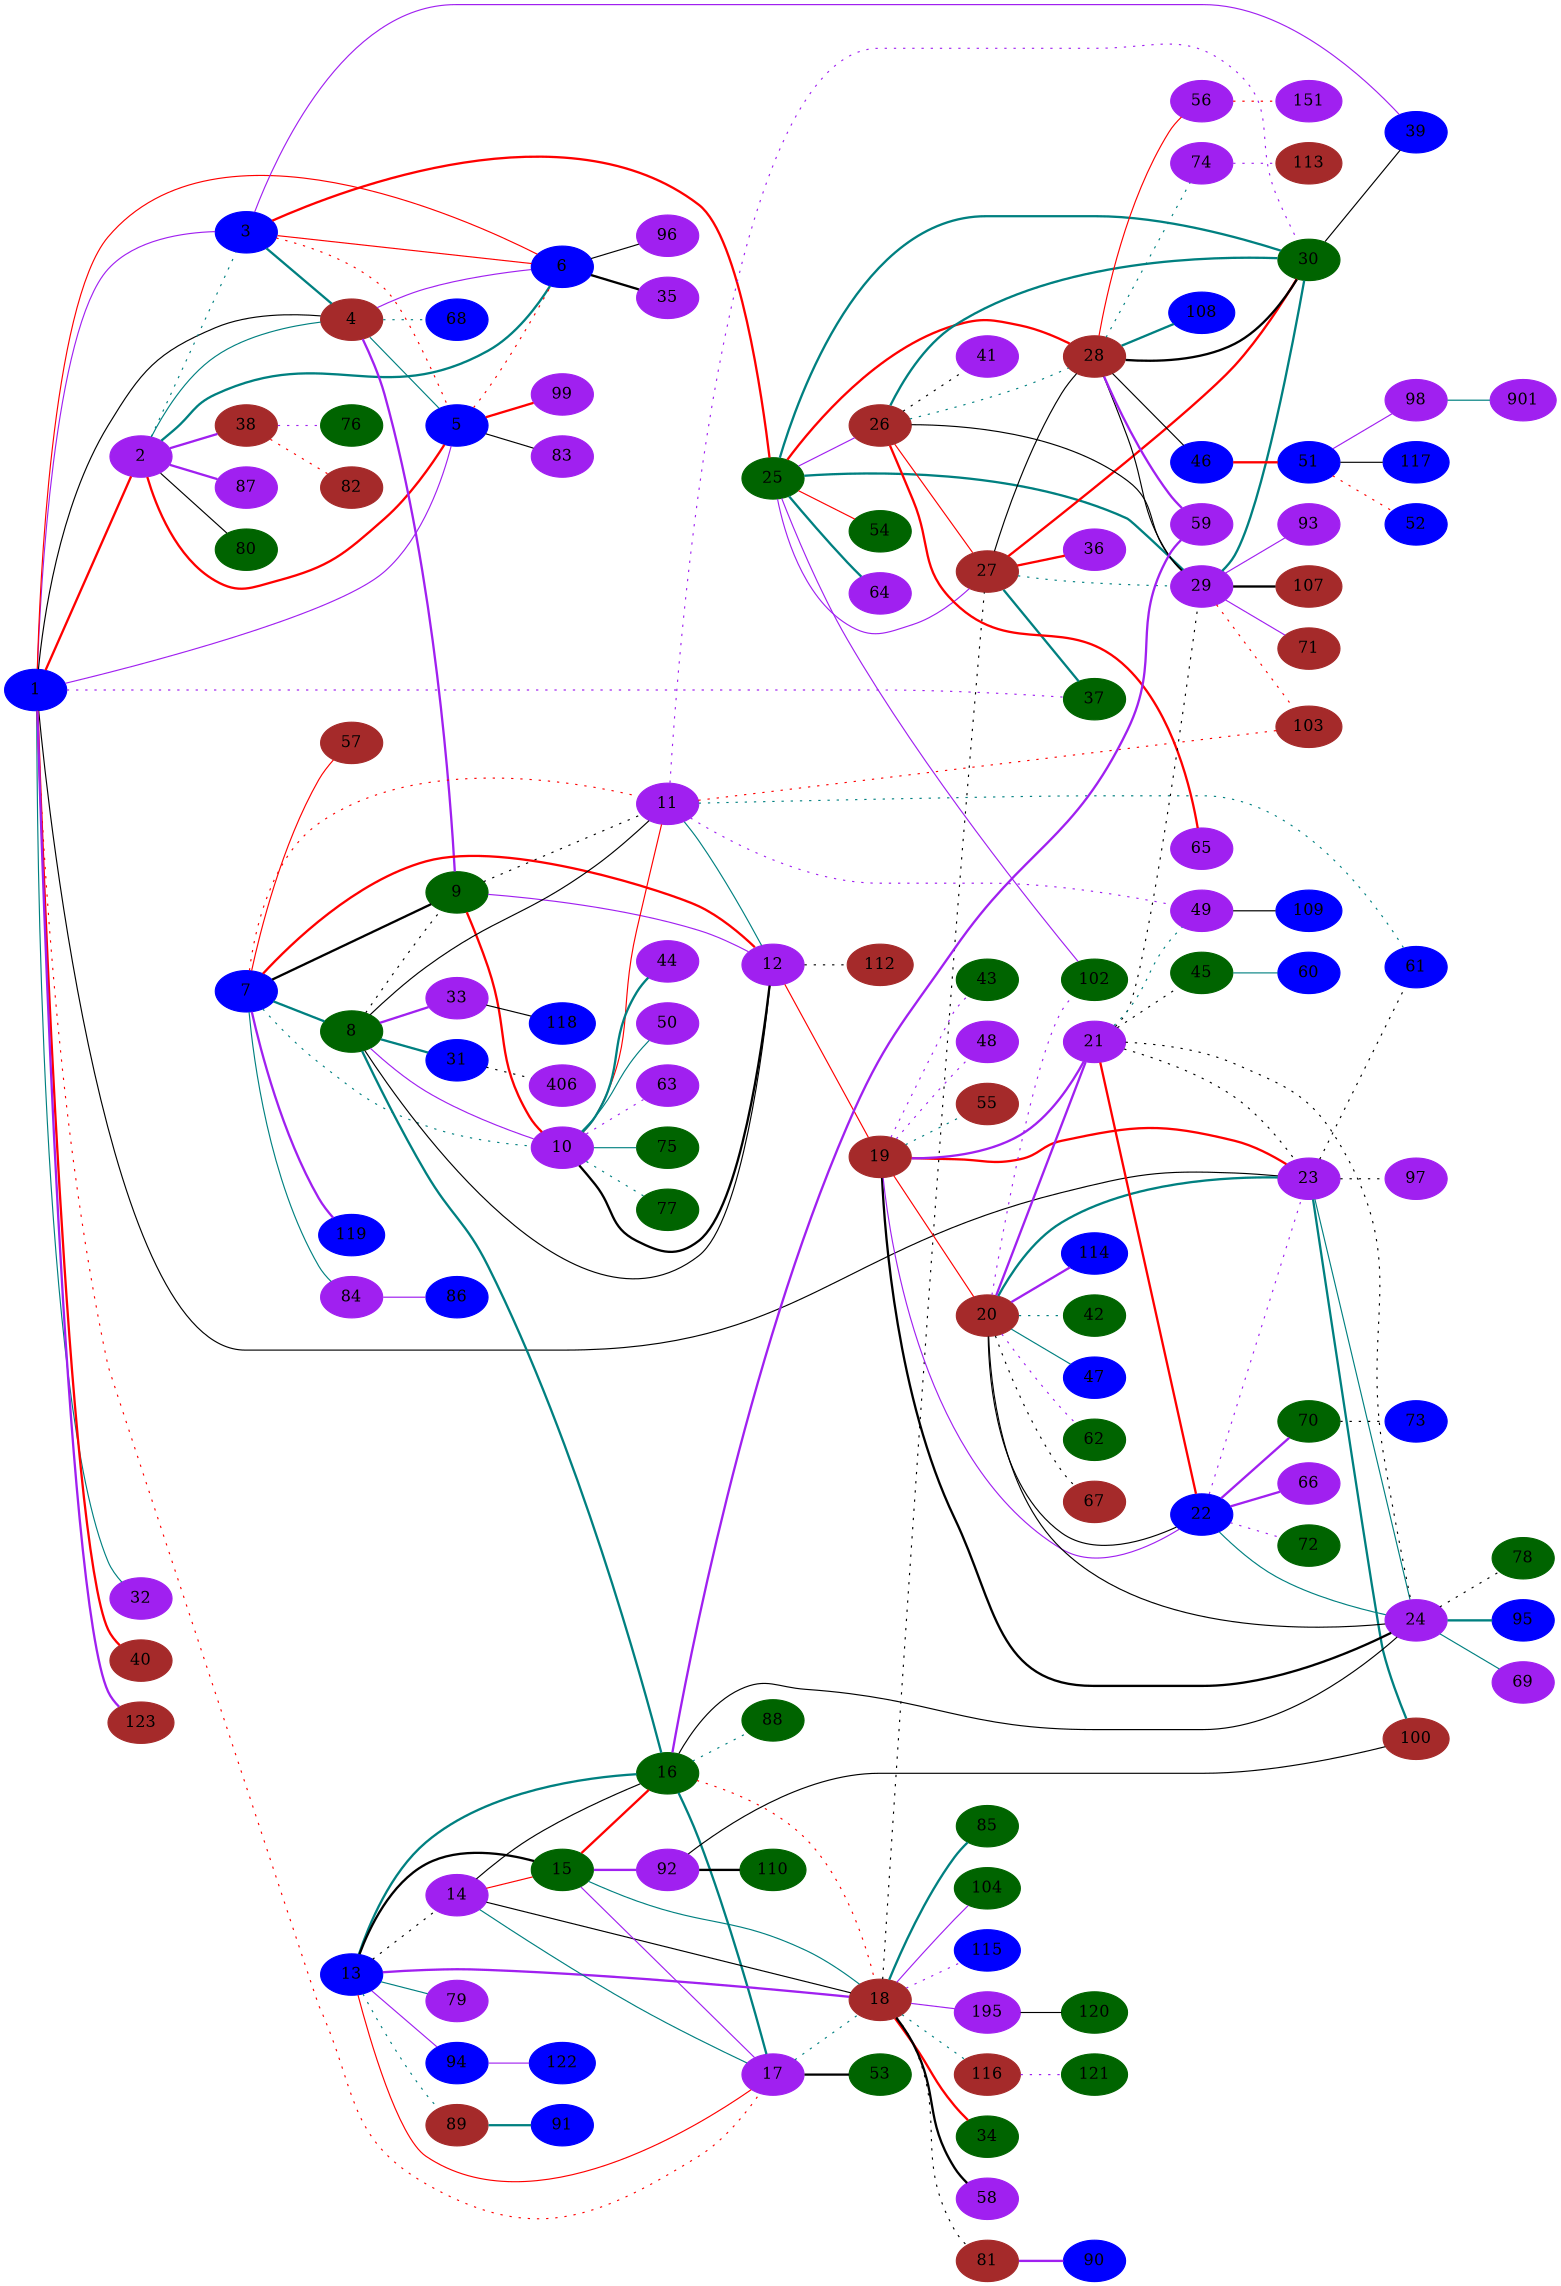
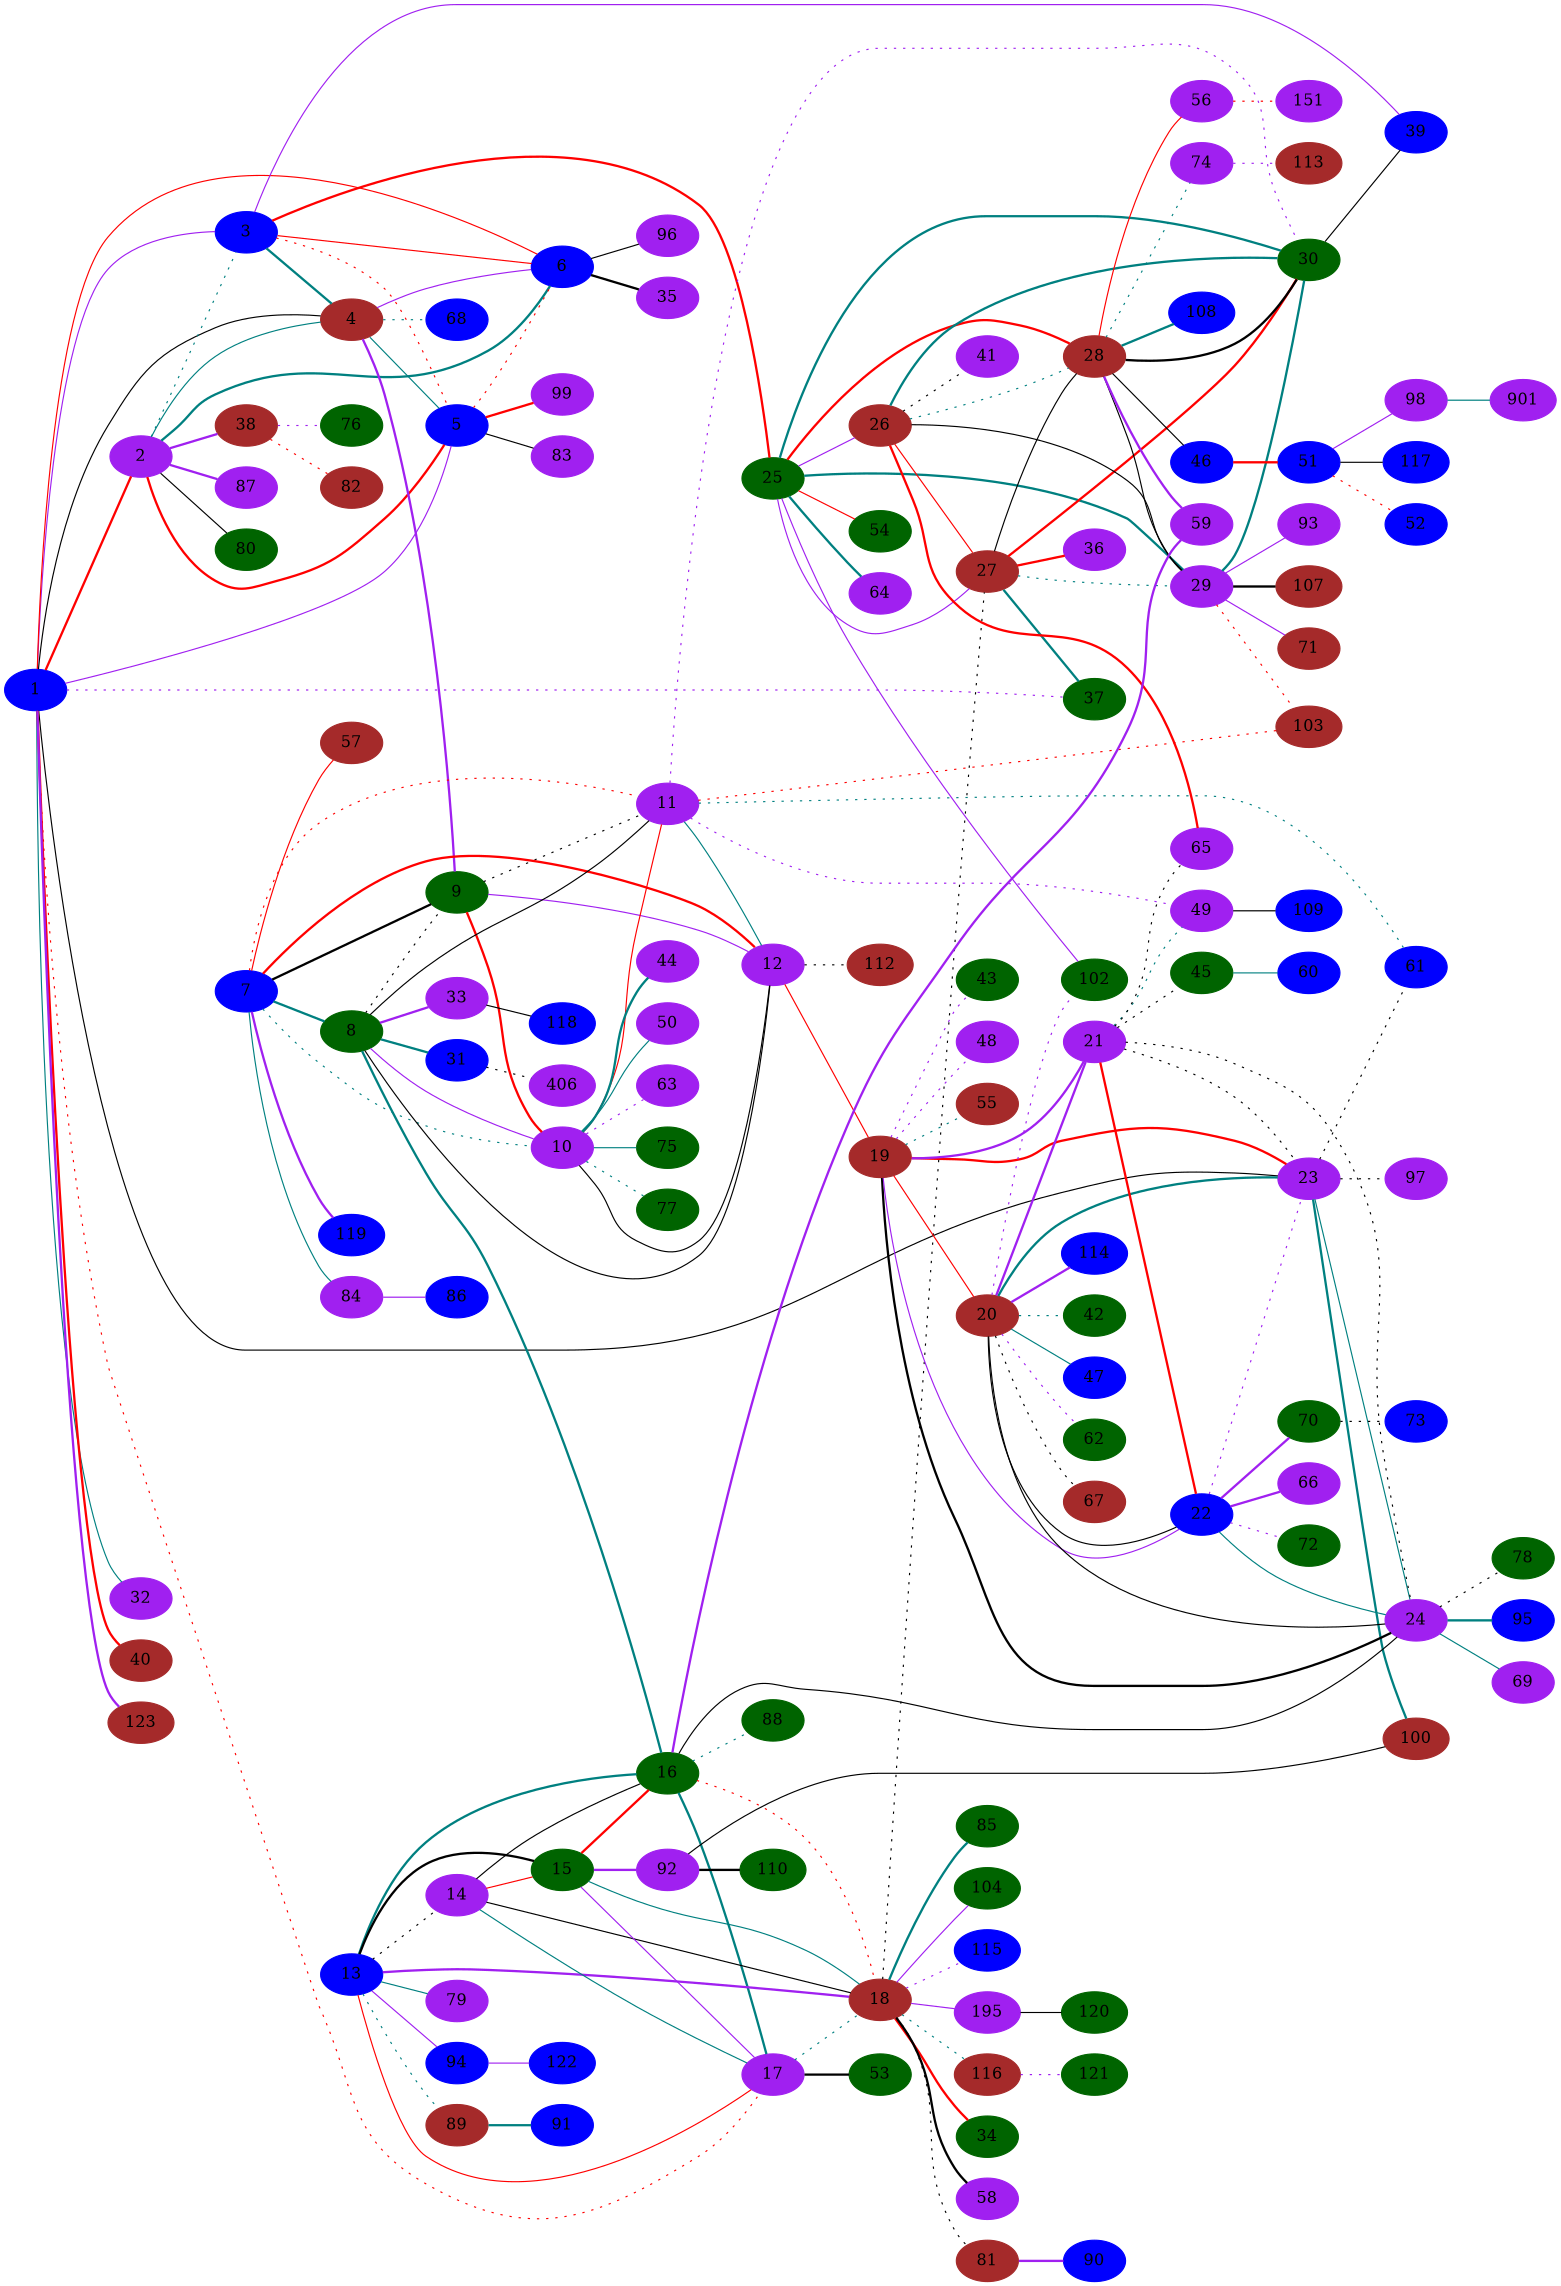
(1166, 820) -> (1148, 945)
(712, 1225) -> (712, 1225)
